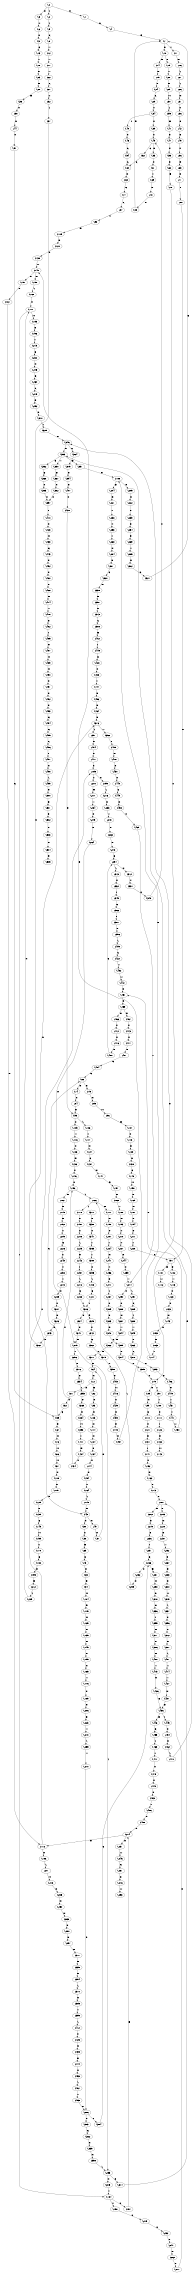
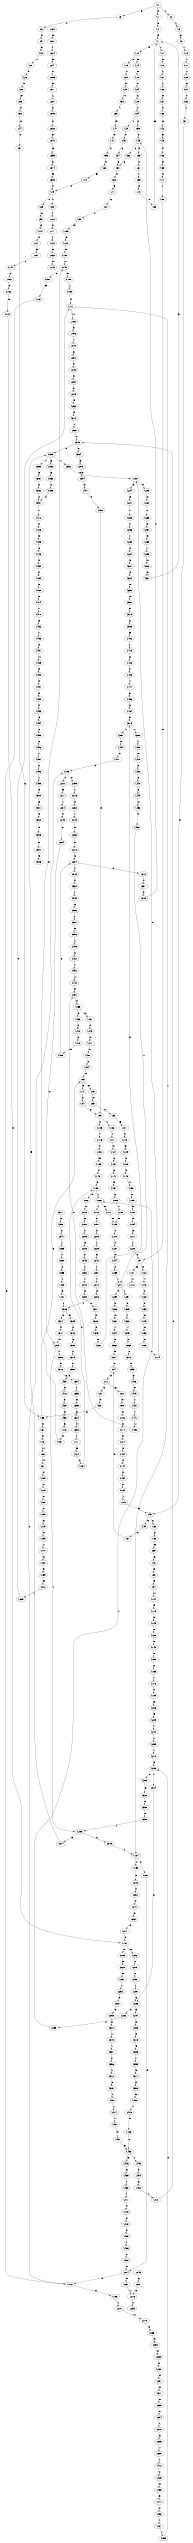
(109, 1218) -> (111, 1218)
(120, 1852) -> (129, 2290)
